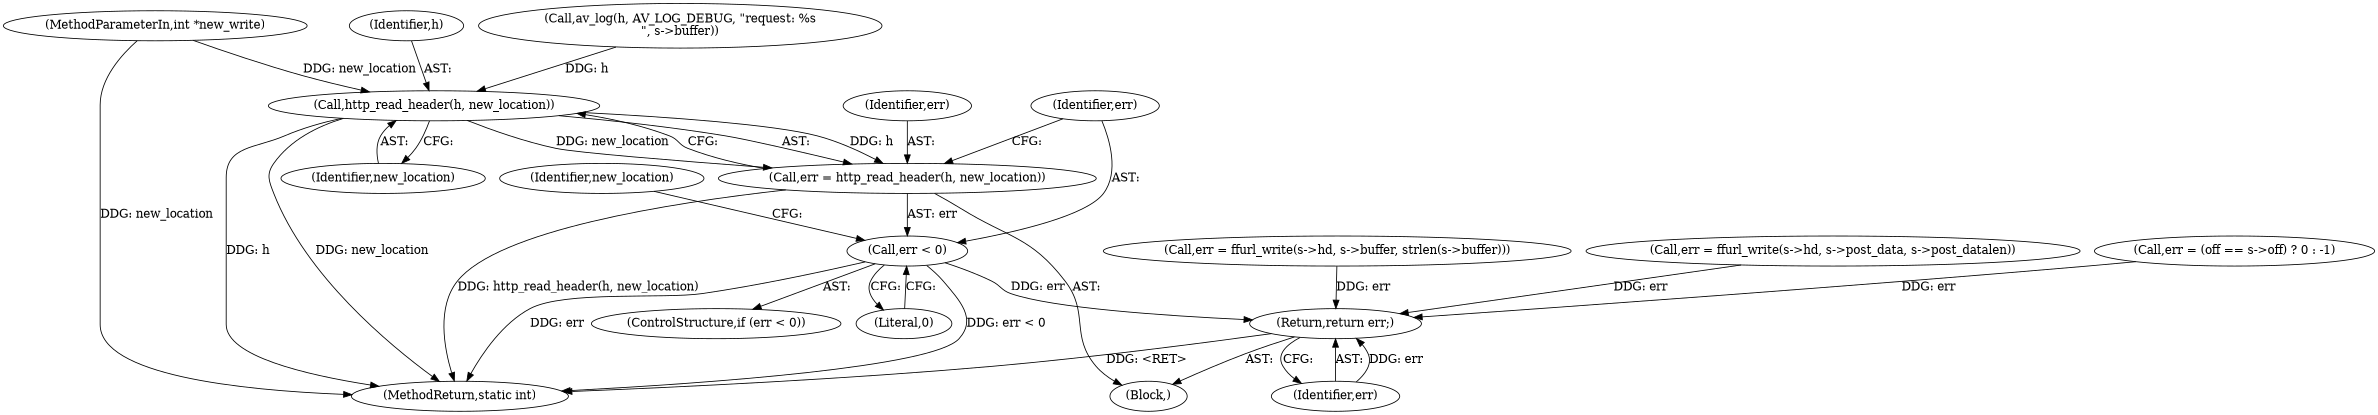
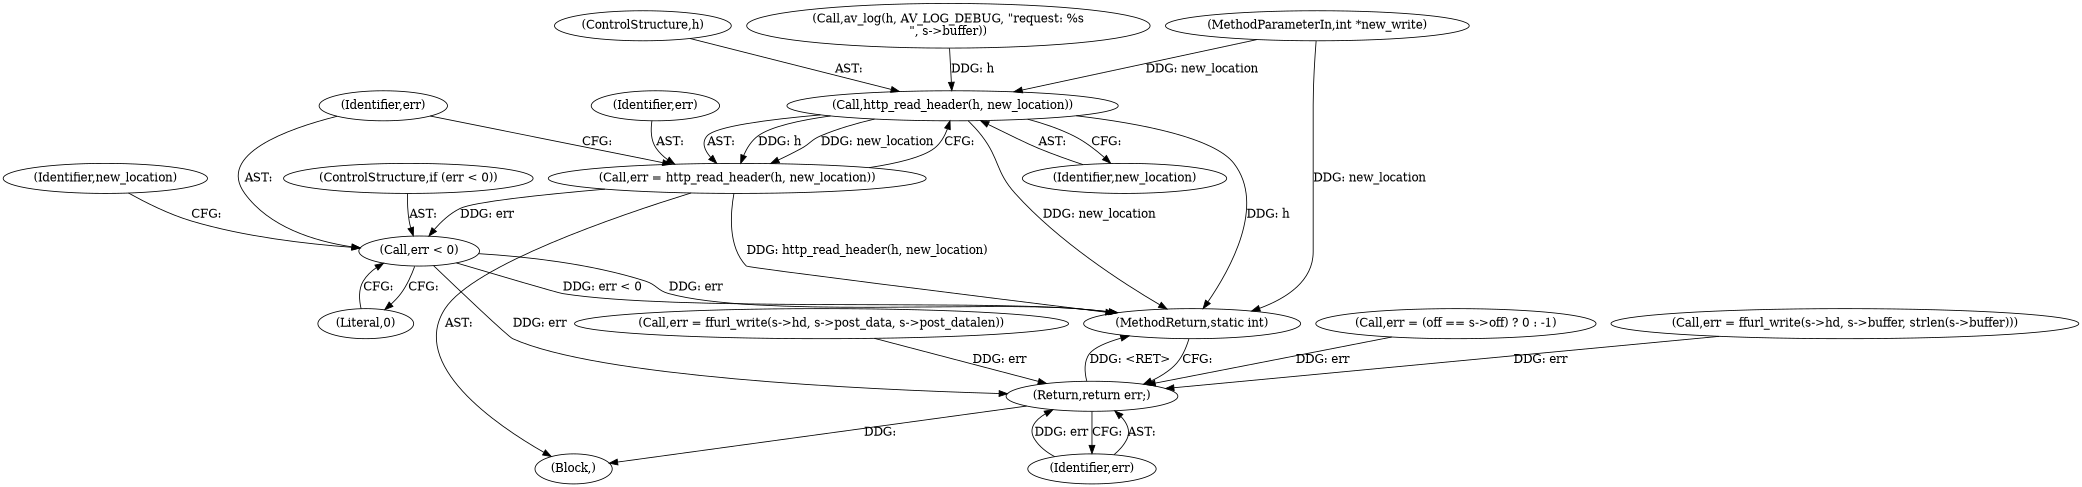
(406, 26) -> (643, 26)
(932, 215) -> (487, 215)
(818, 285) -> (408, 211)
(1261, 360) -> (882, 433)
none -> (1175, 365)
